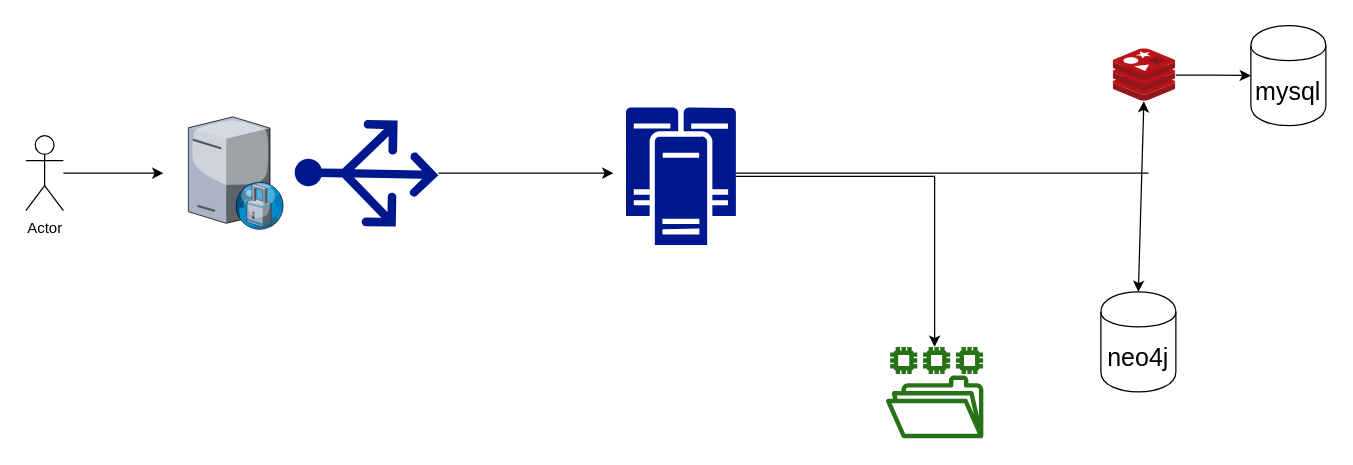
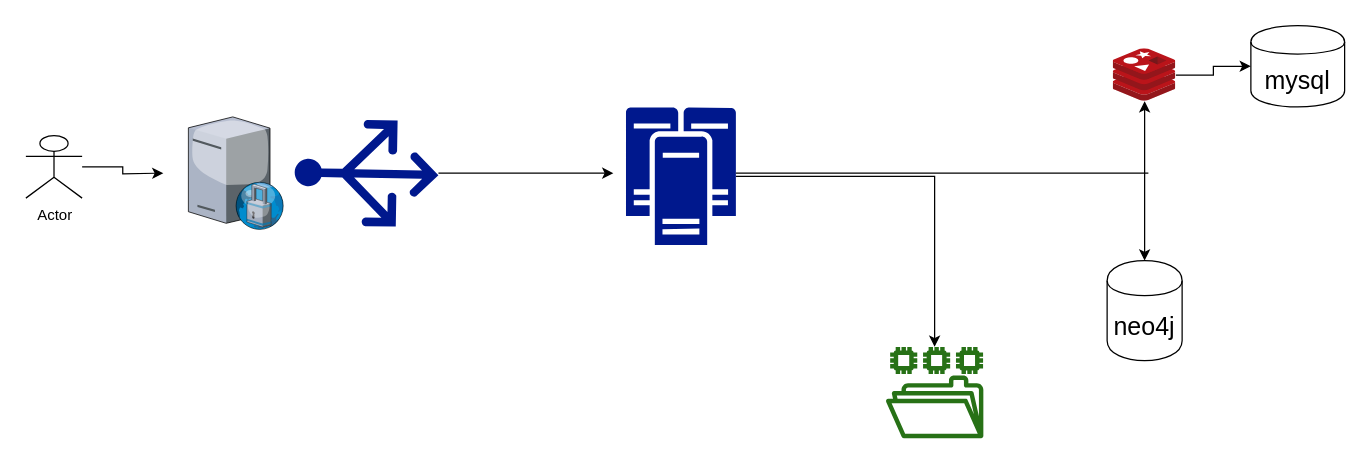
(1288, 76) -> (1298, 66)
(44, 173) -> (54, 167)
(1138, 342) -> (1144, 311)
